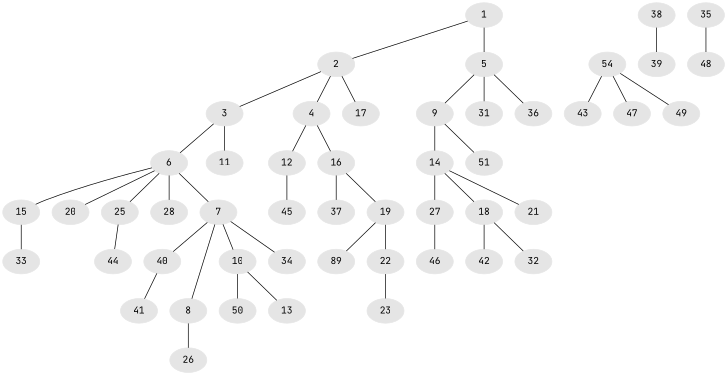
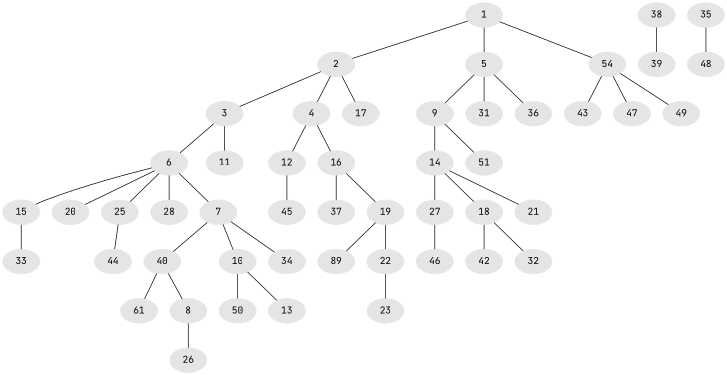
none -> (546, 40)
(203, 262) -> (175, 286)
(139, 311) -> (139, 311)
